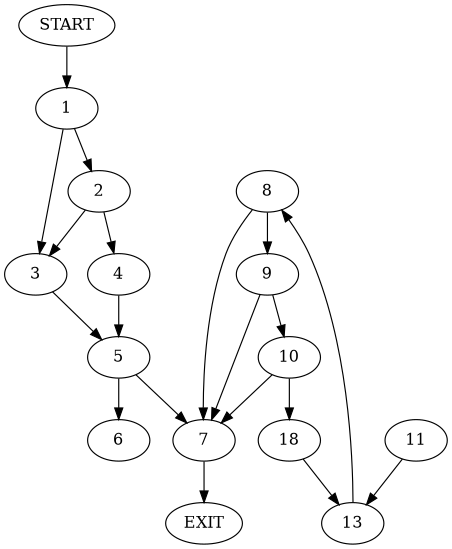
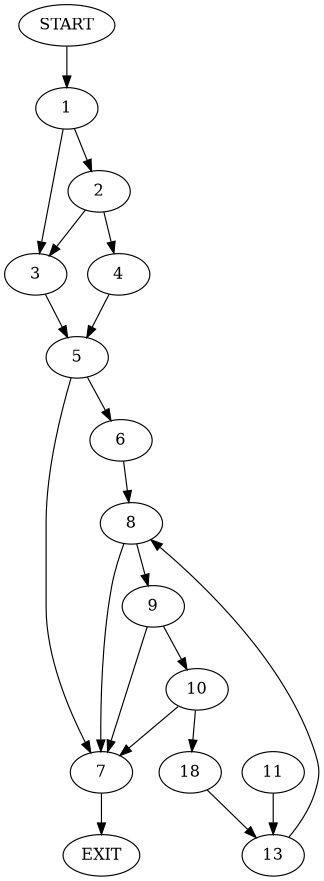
none -> (125, 476)
